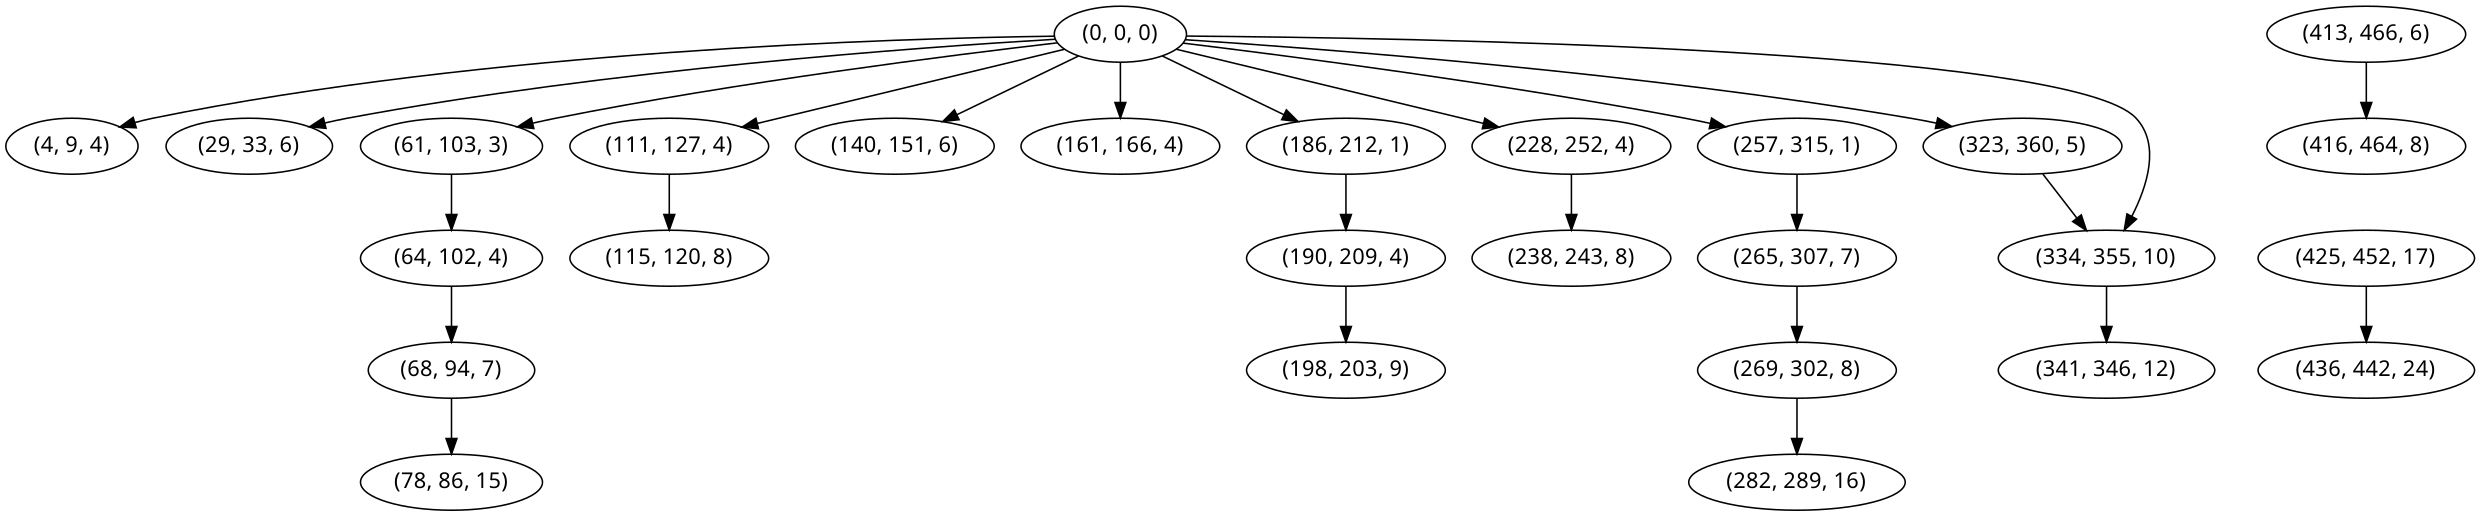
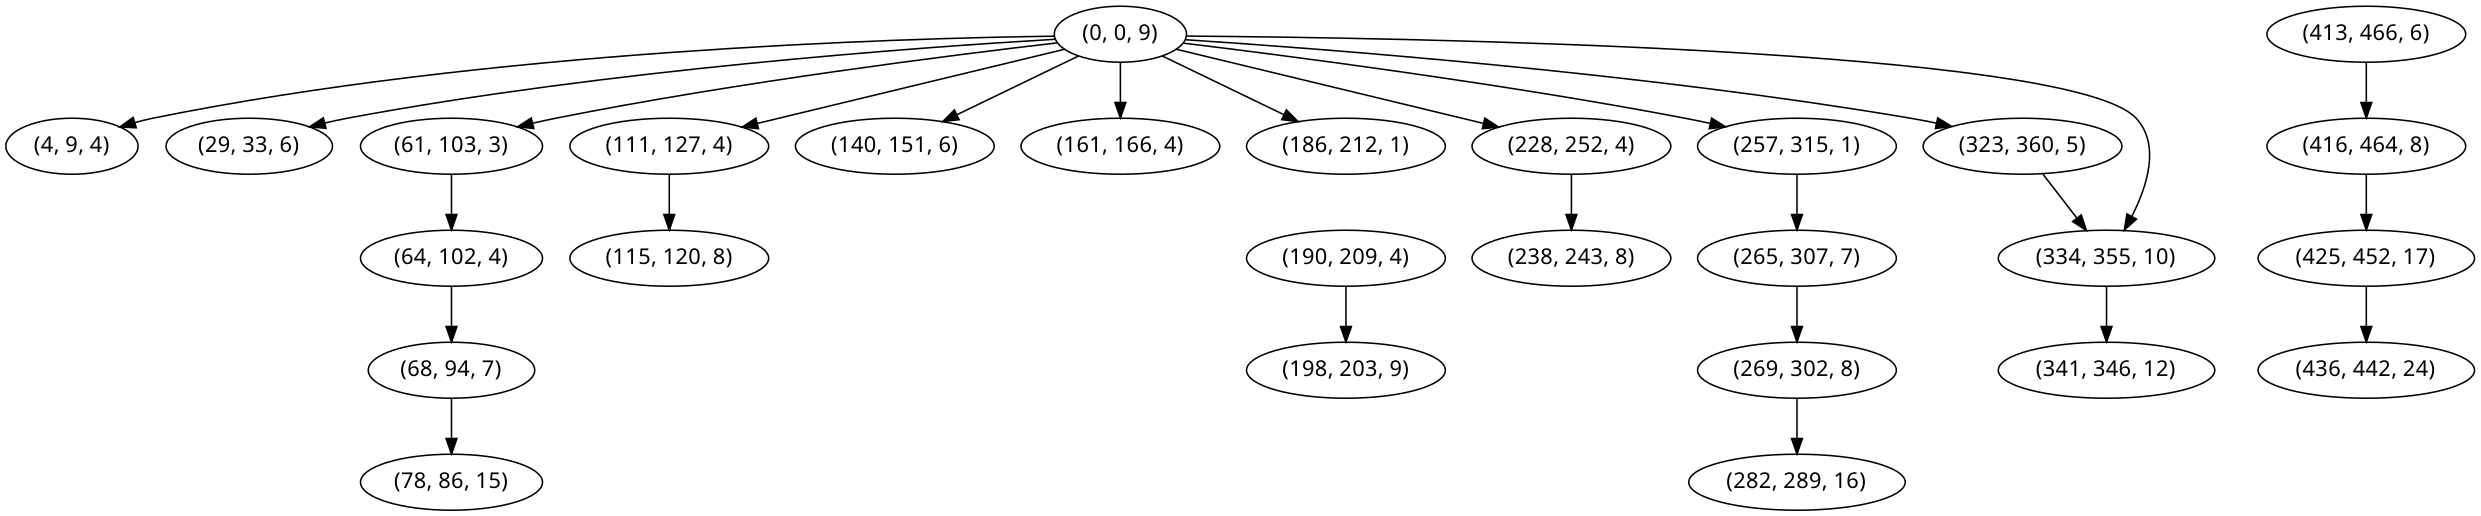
(1120, 34) -> (1120, 34)
(1346, 195) -> none
none -> (2366, 195)
